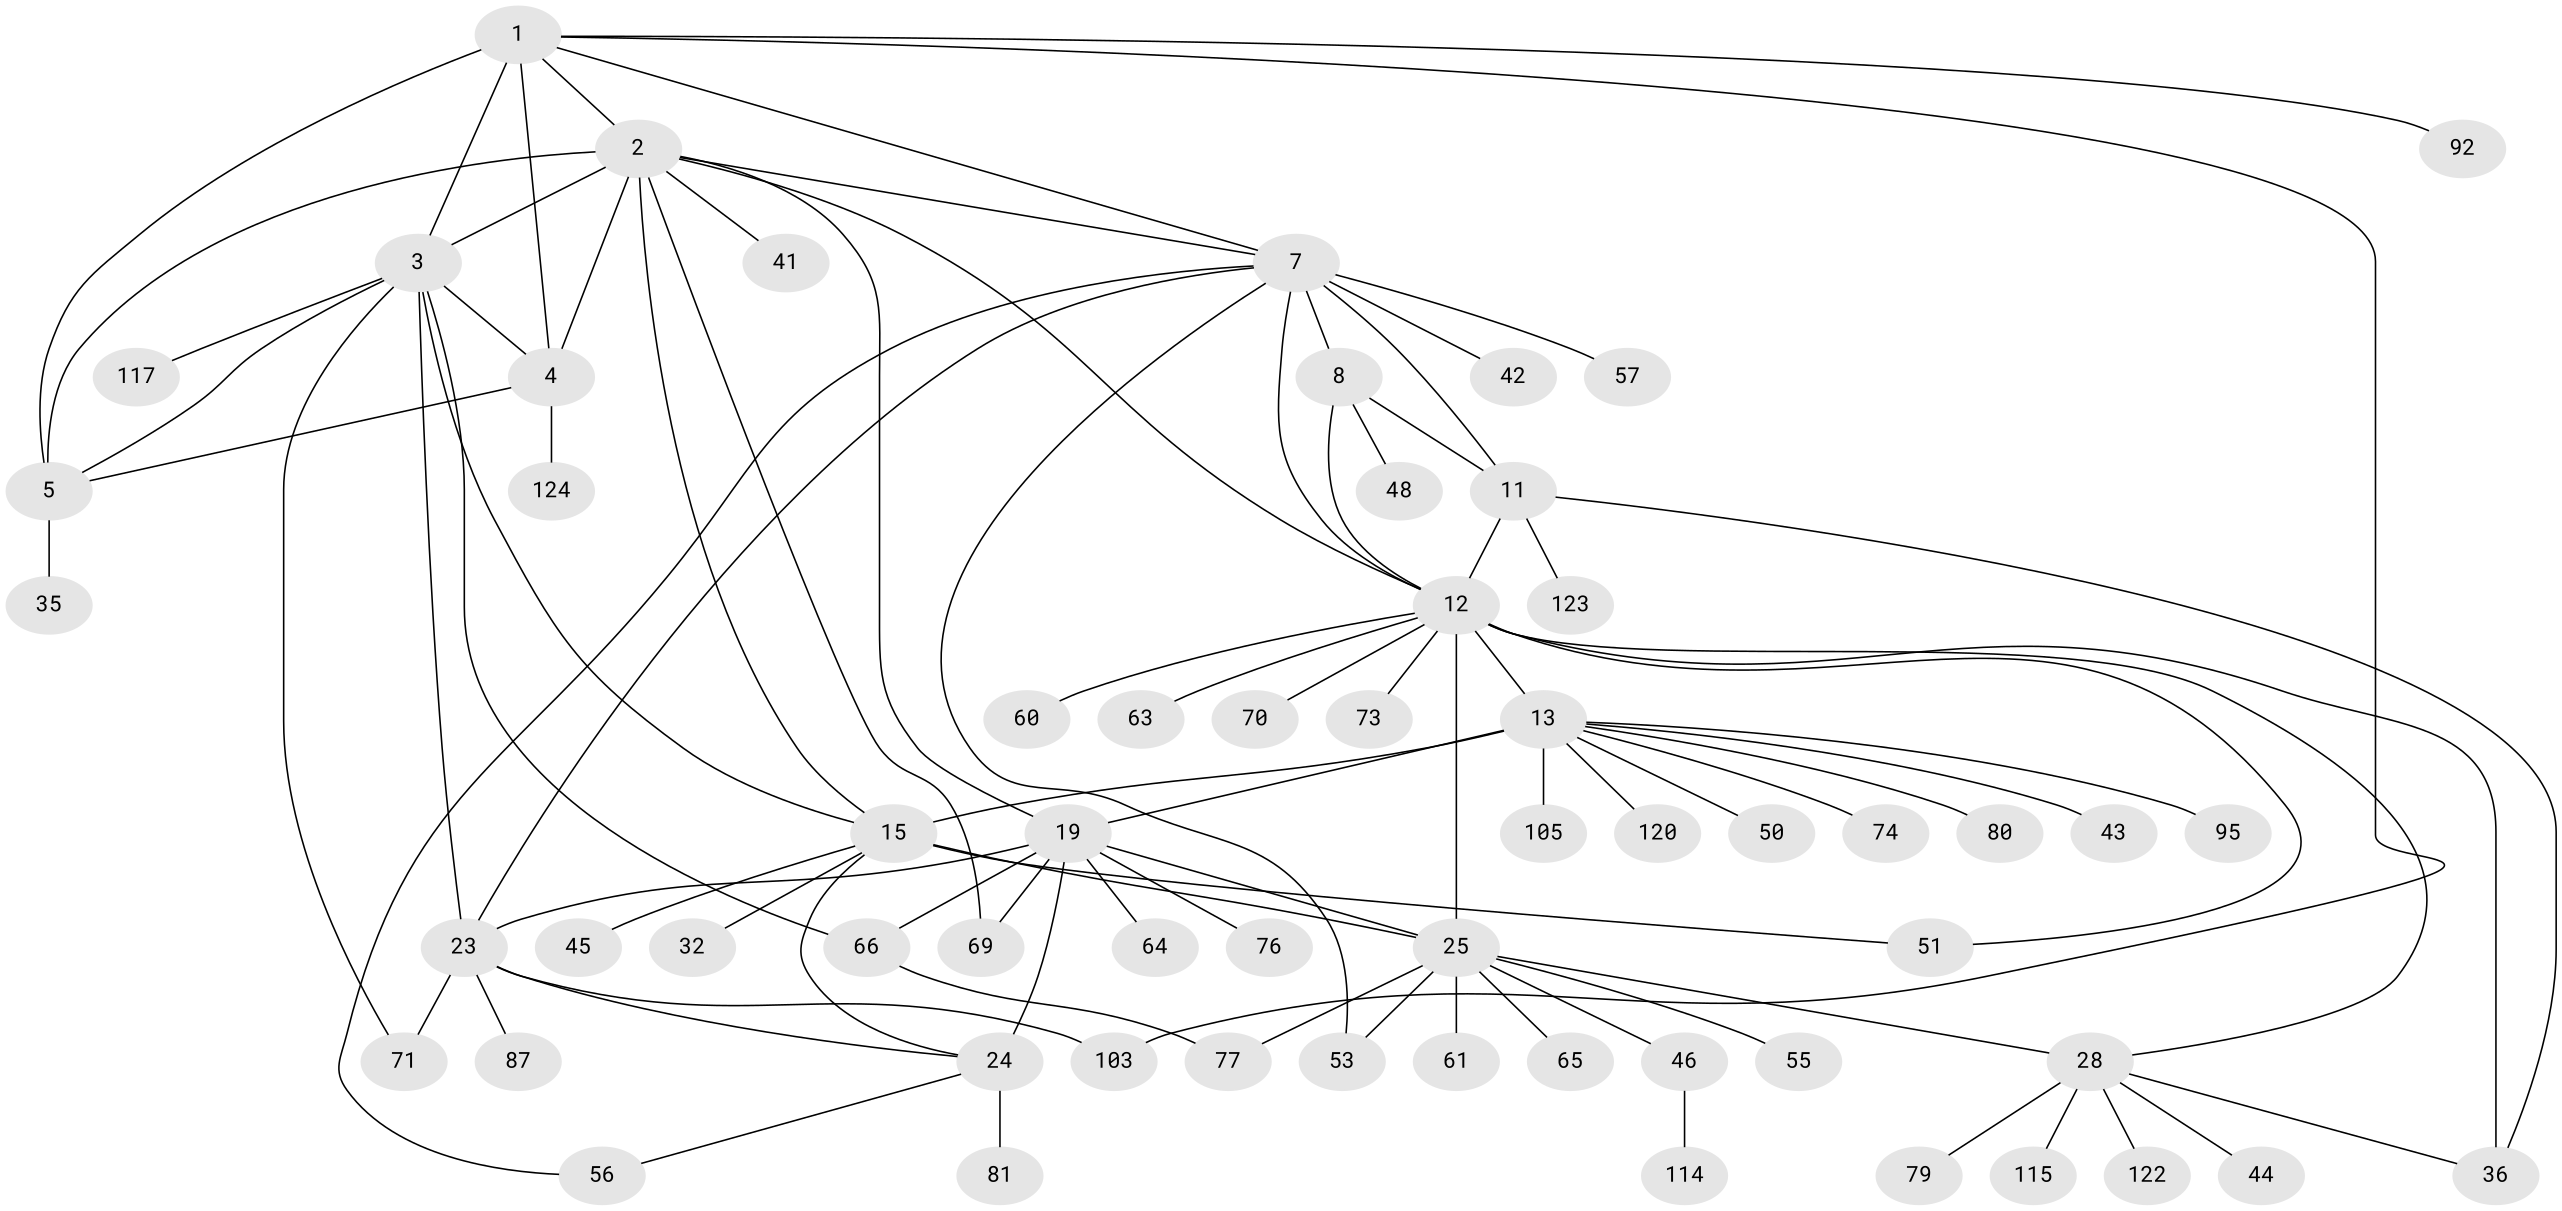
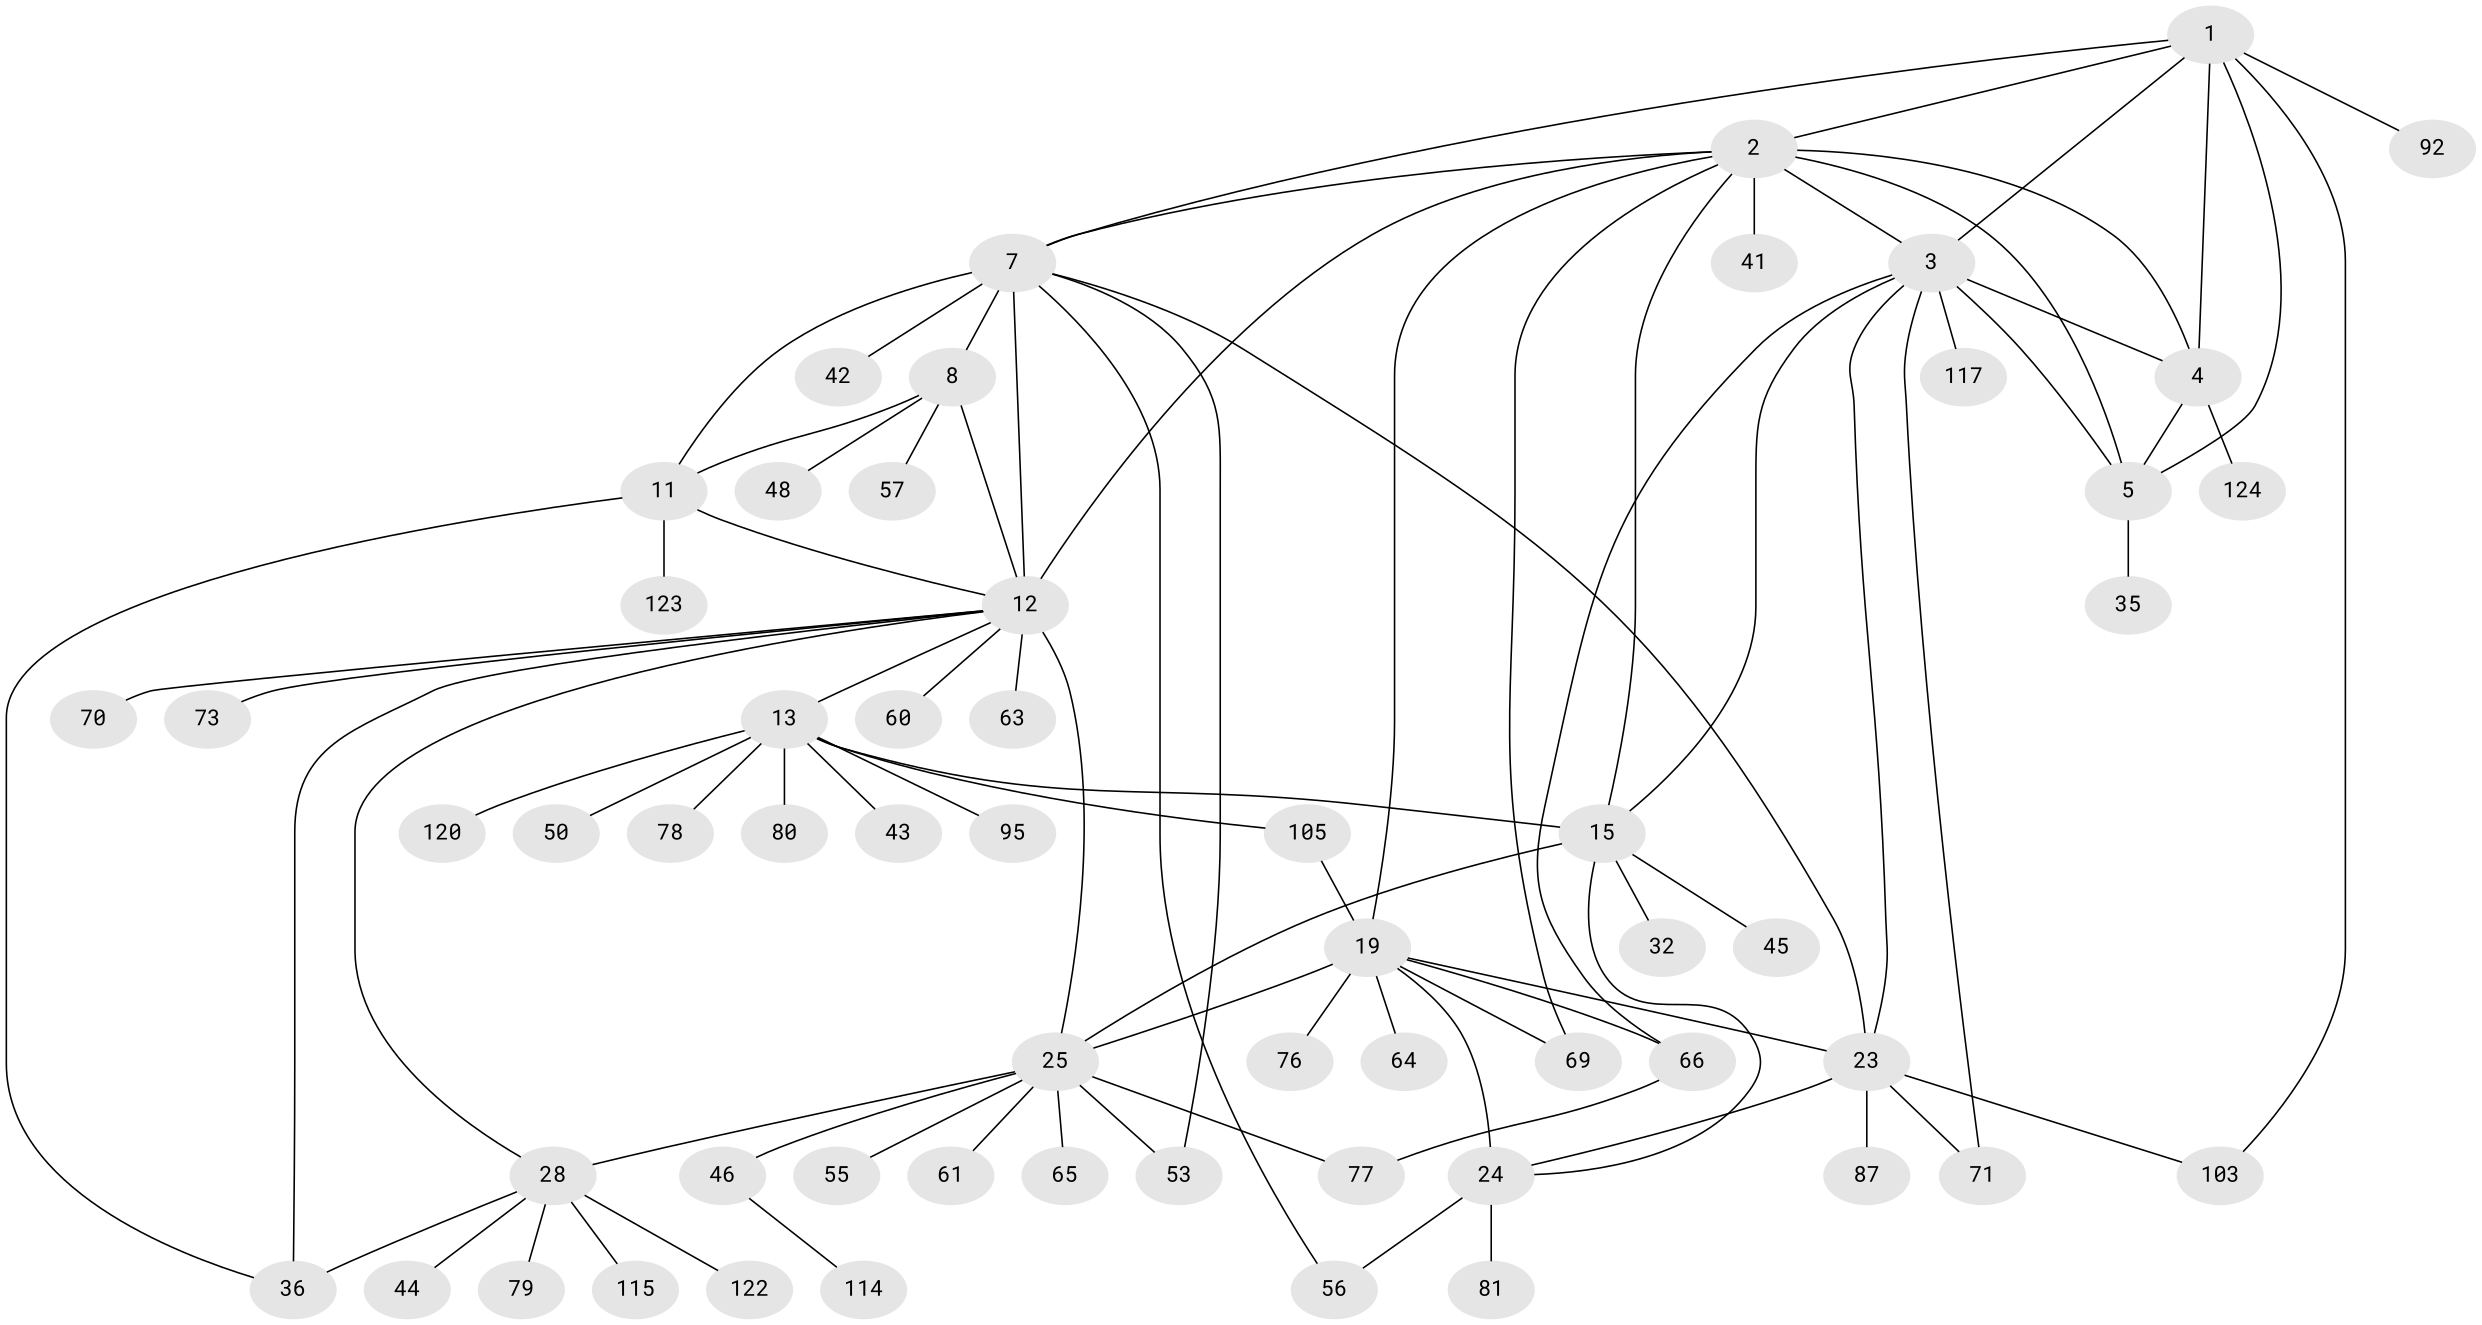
(1466, 313) -> (922, 434)
(1306, 776) -> (1338, 891)
(1886, 834) -> (670, 834)
(1930, 948) -> none
